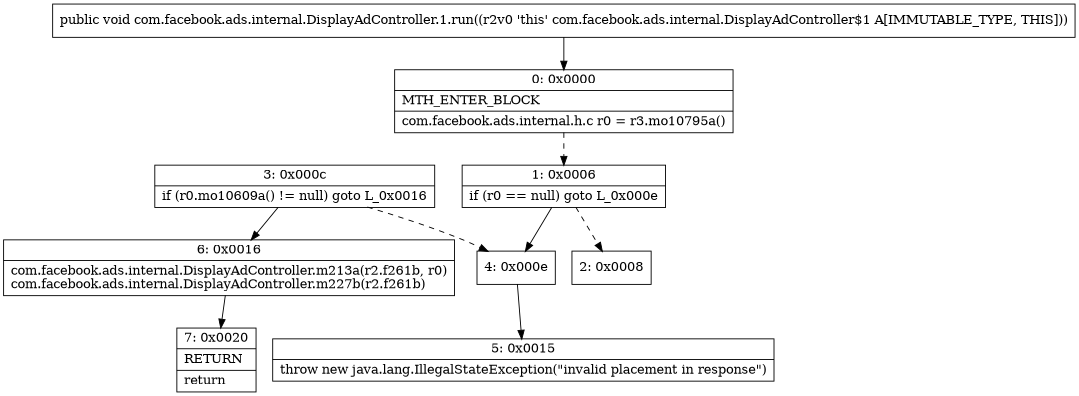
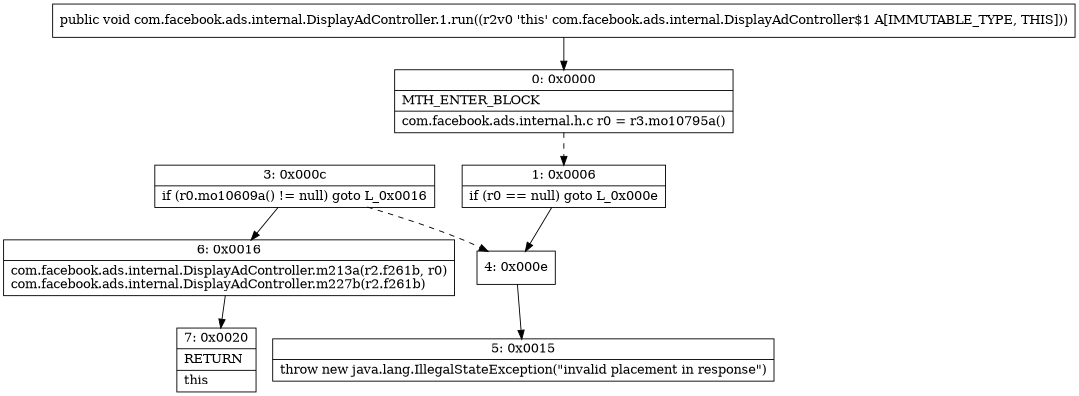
(612, 268) -> none
(205, 381) -> (197, 381)
